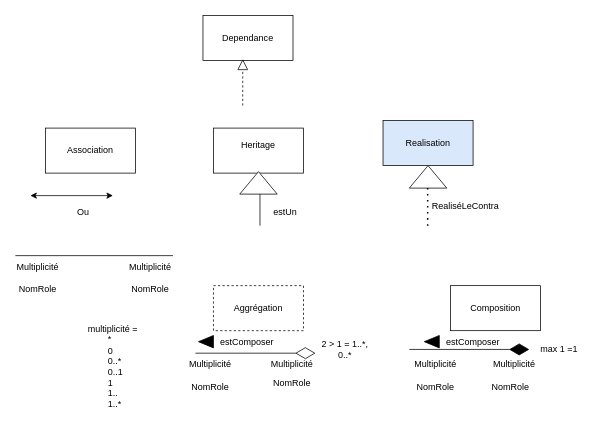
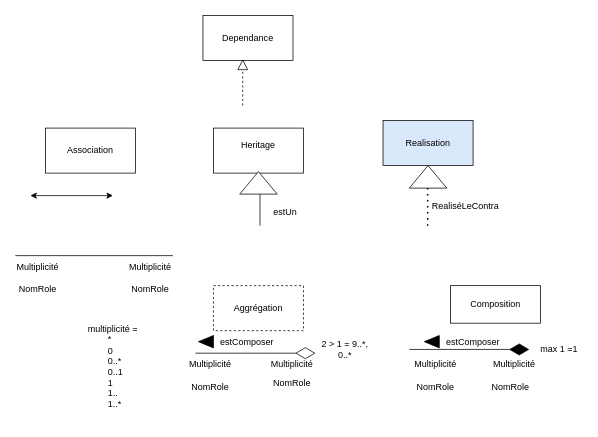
(83, 213) -> none
(495, 308) -> (495, 304)
(345, 349) -> (345, 349)
